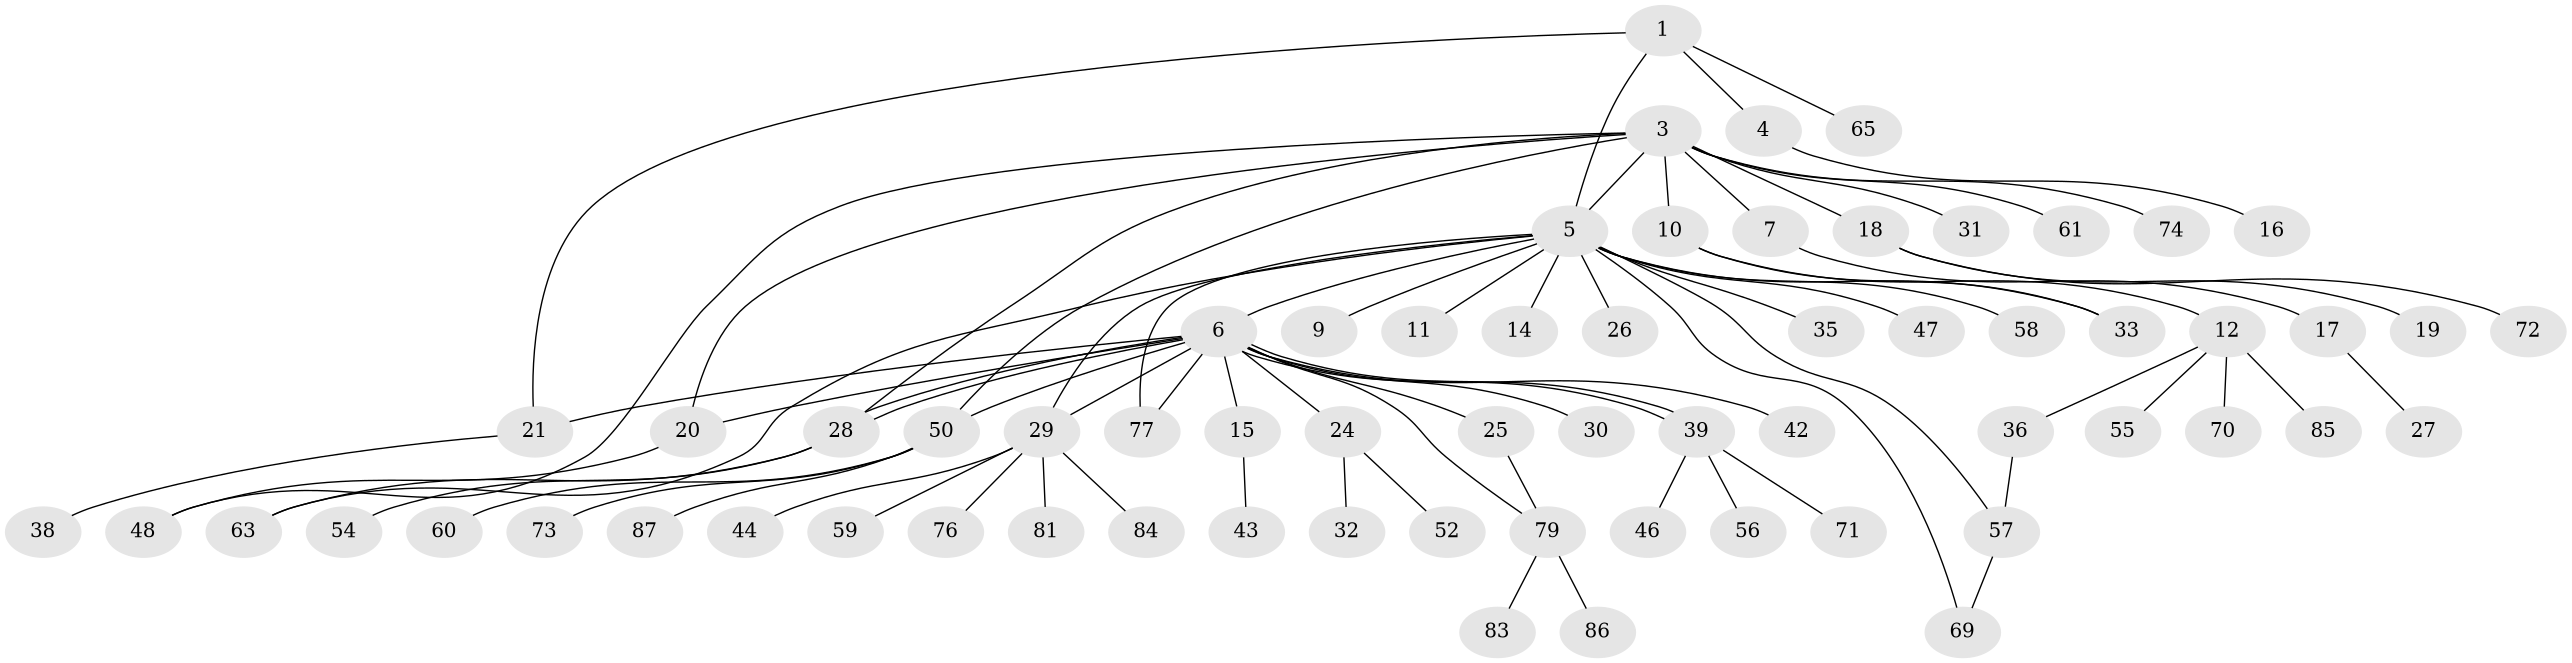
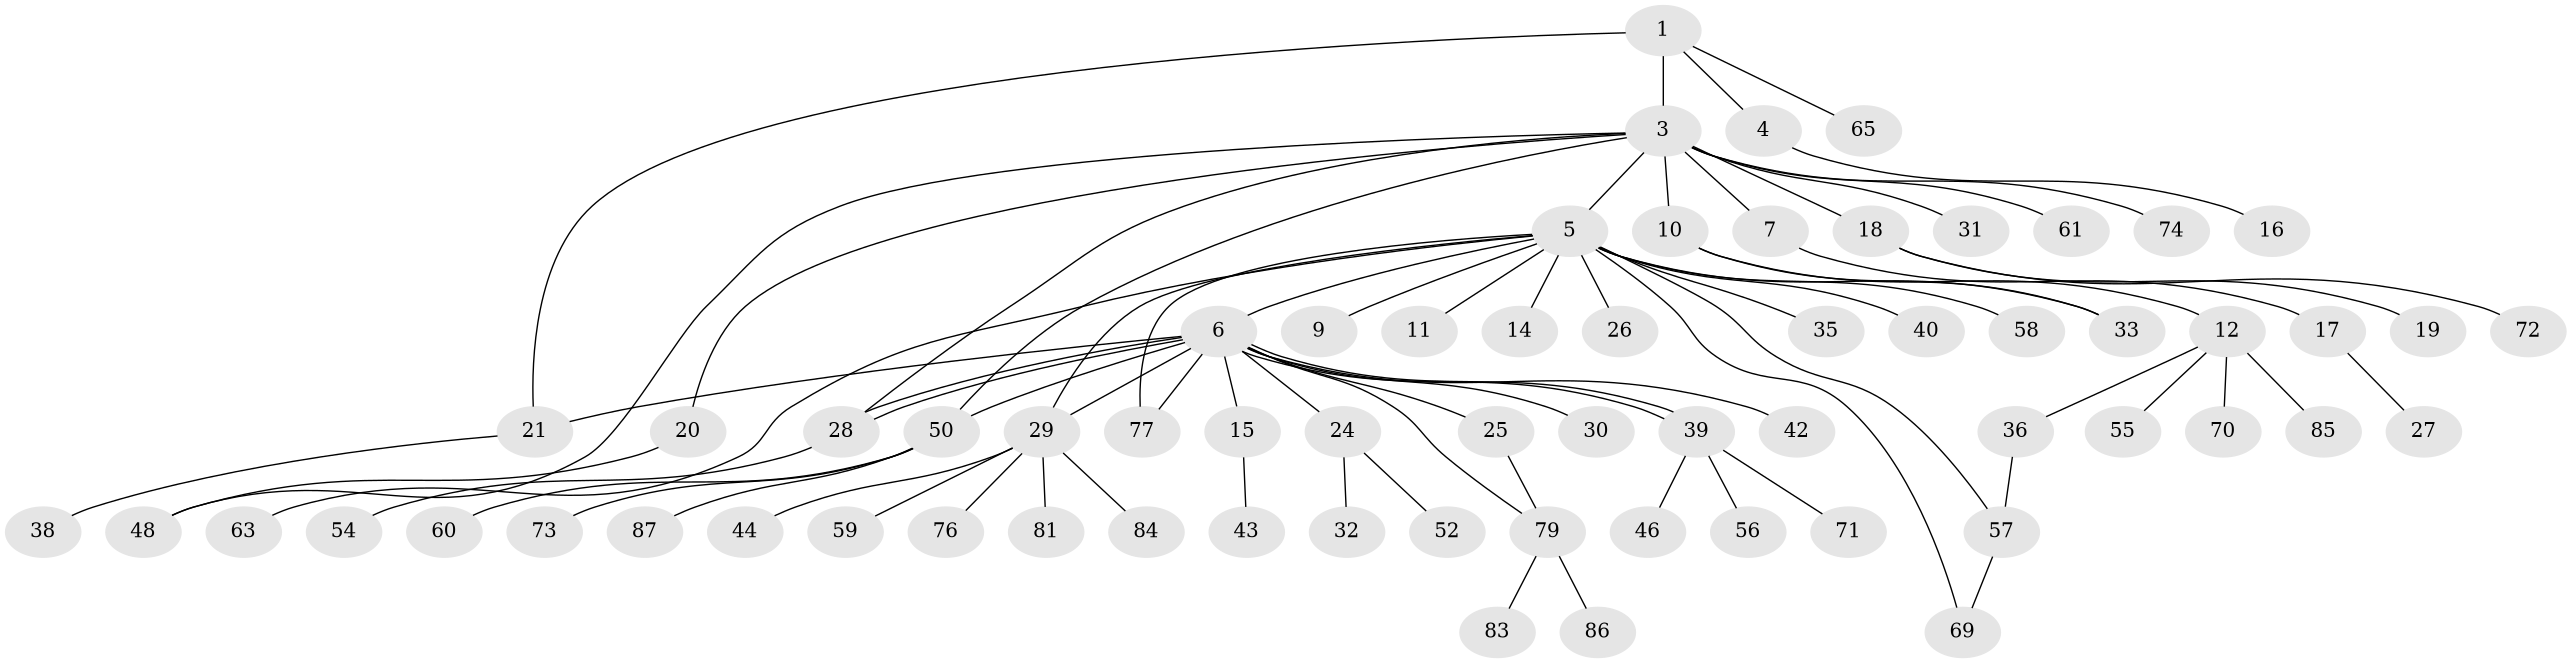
(1605, 123) -> (1663, 81)
(1927, 332) -> (1927, 332)
(941, 379) -> none
(542, 480) -> none
